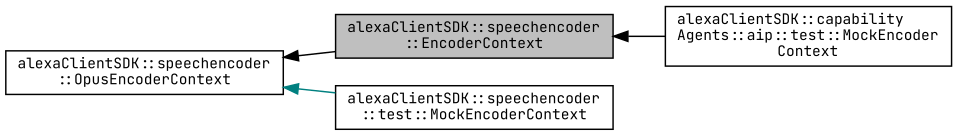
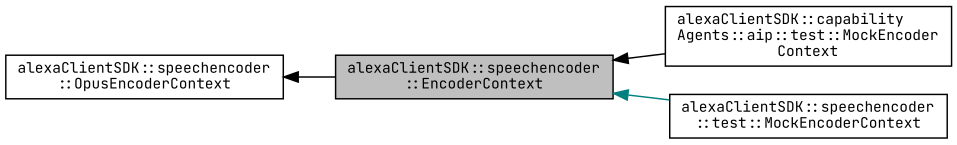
(317, 91) -> (649, 97)
